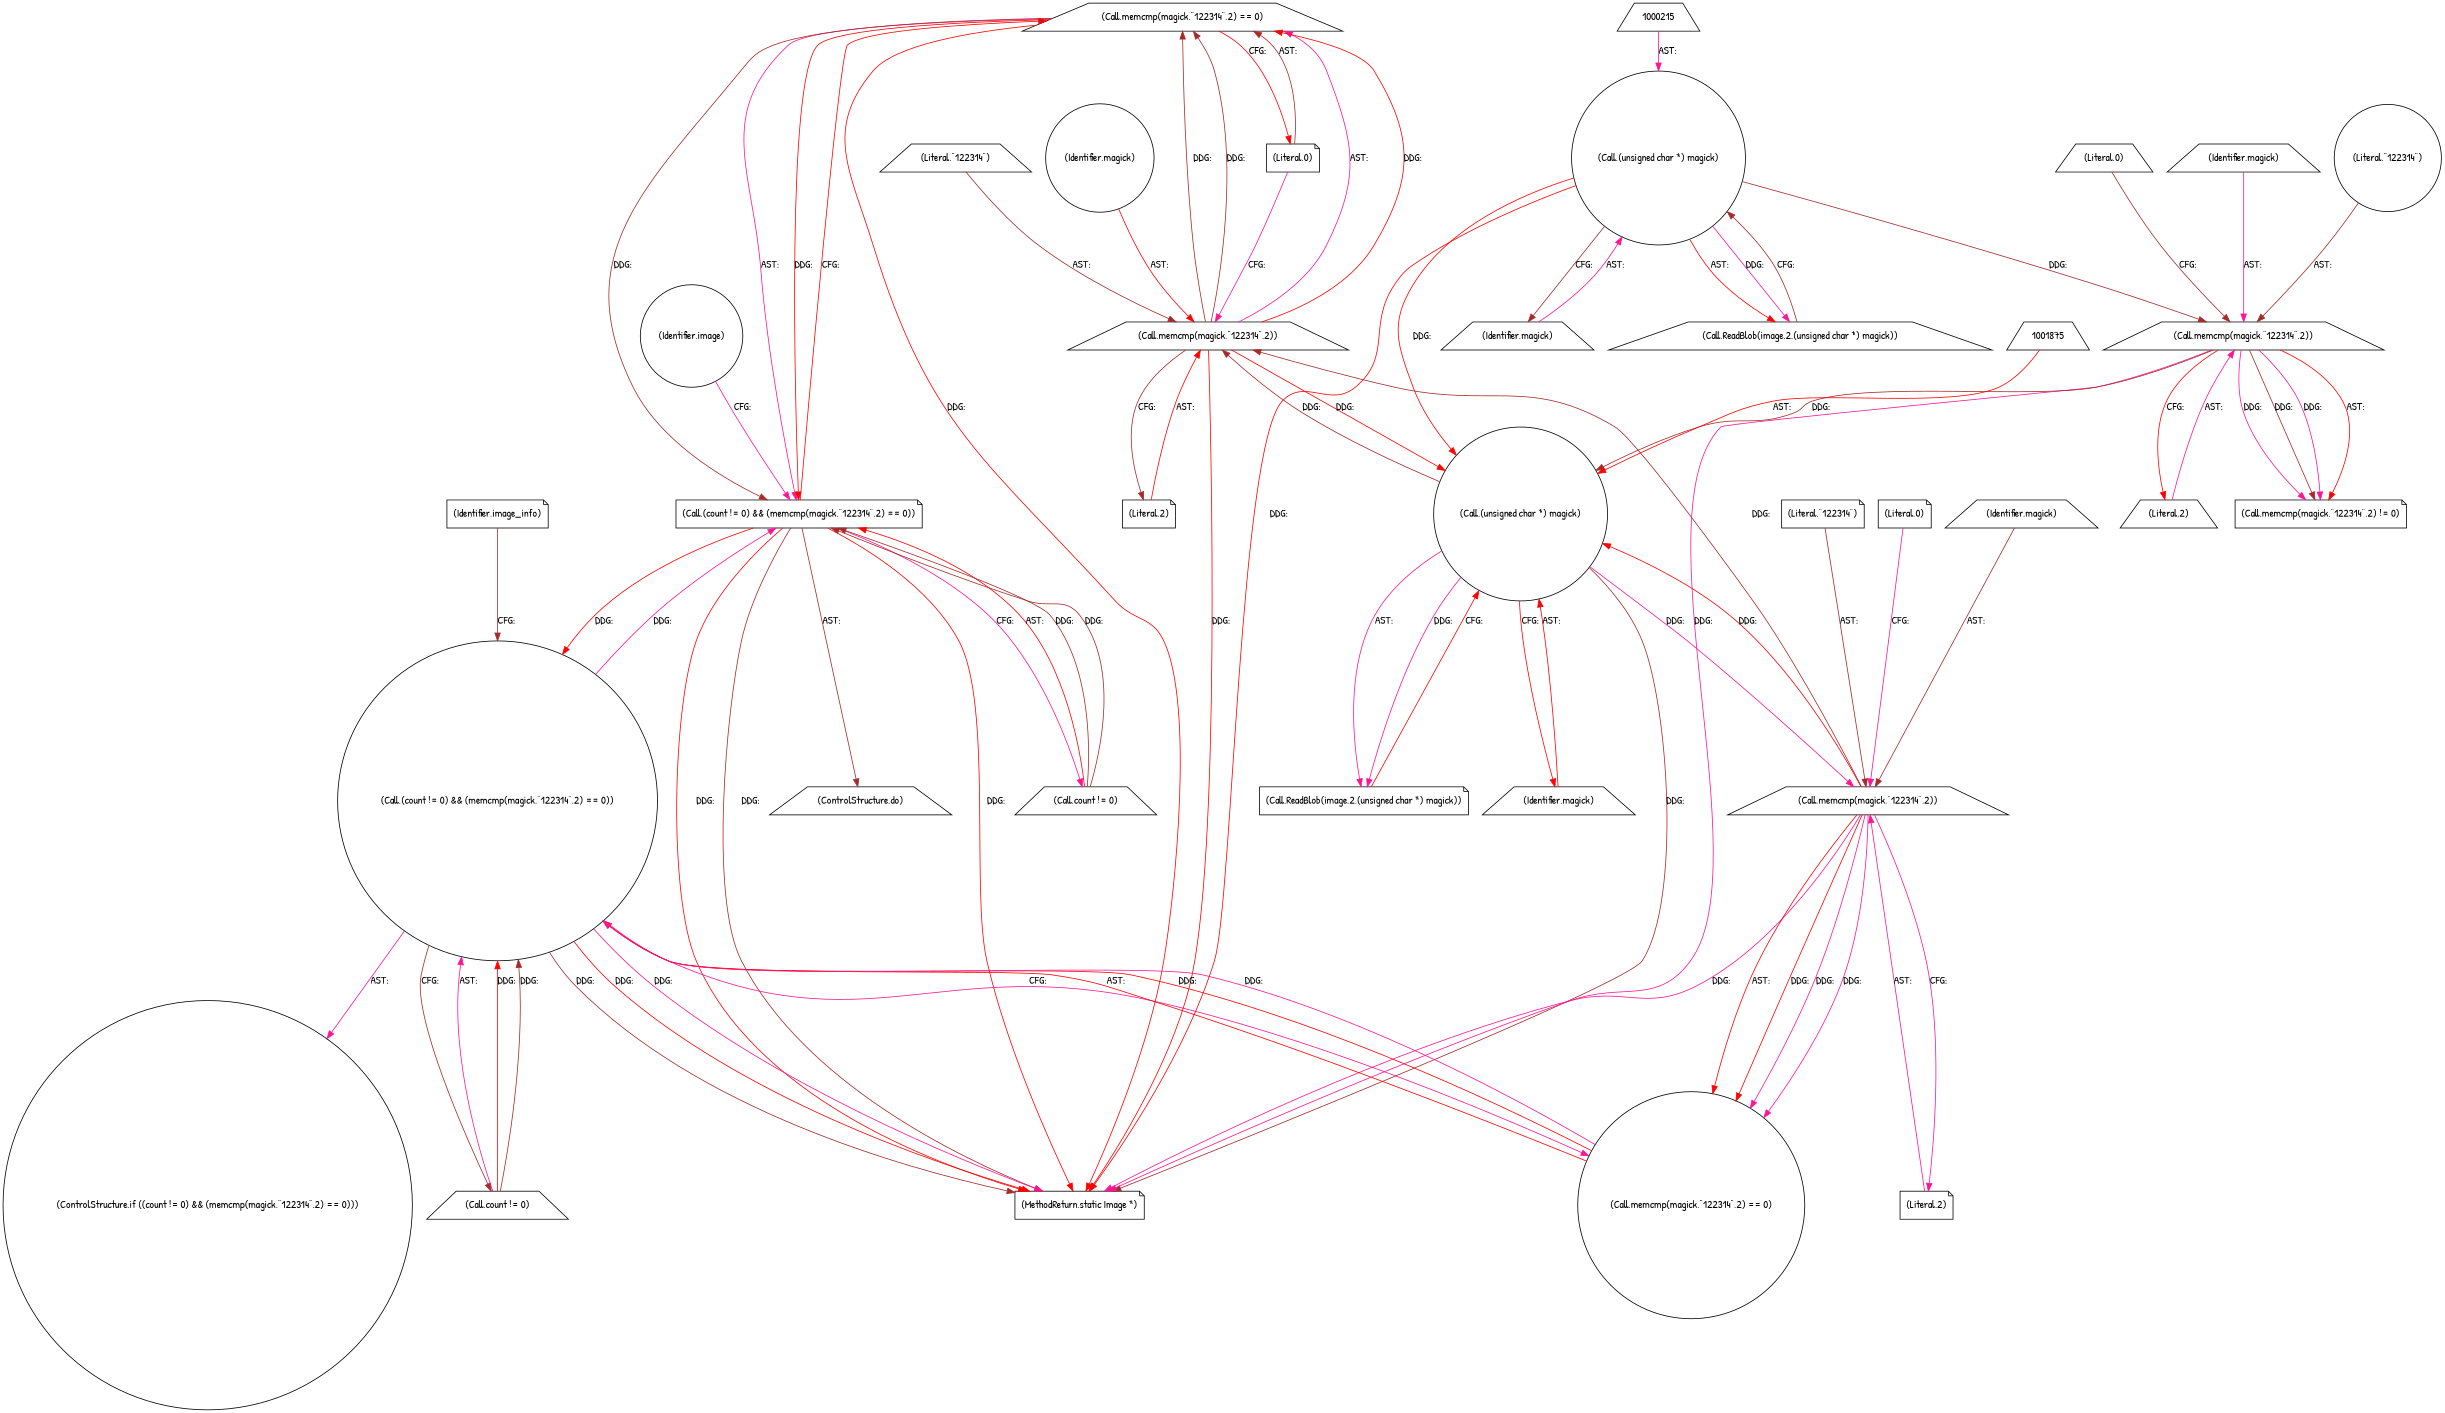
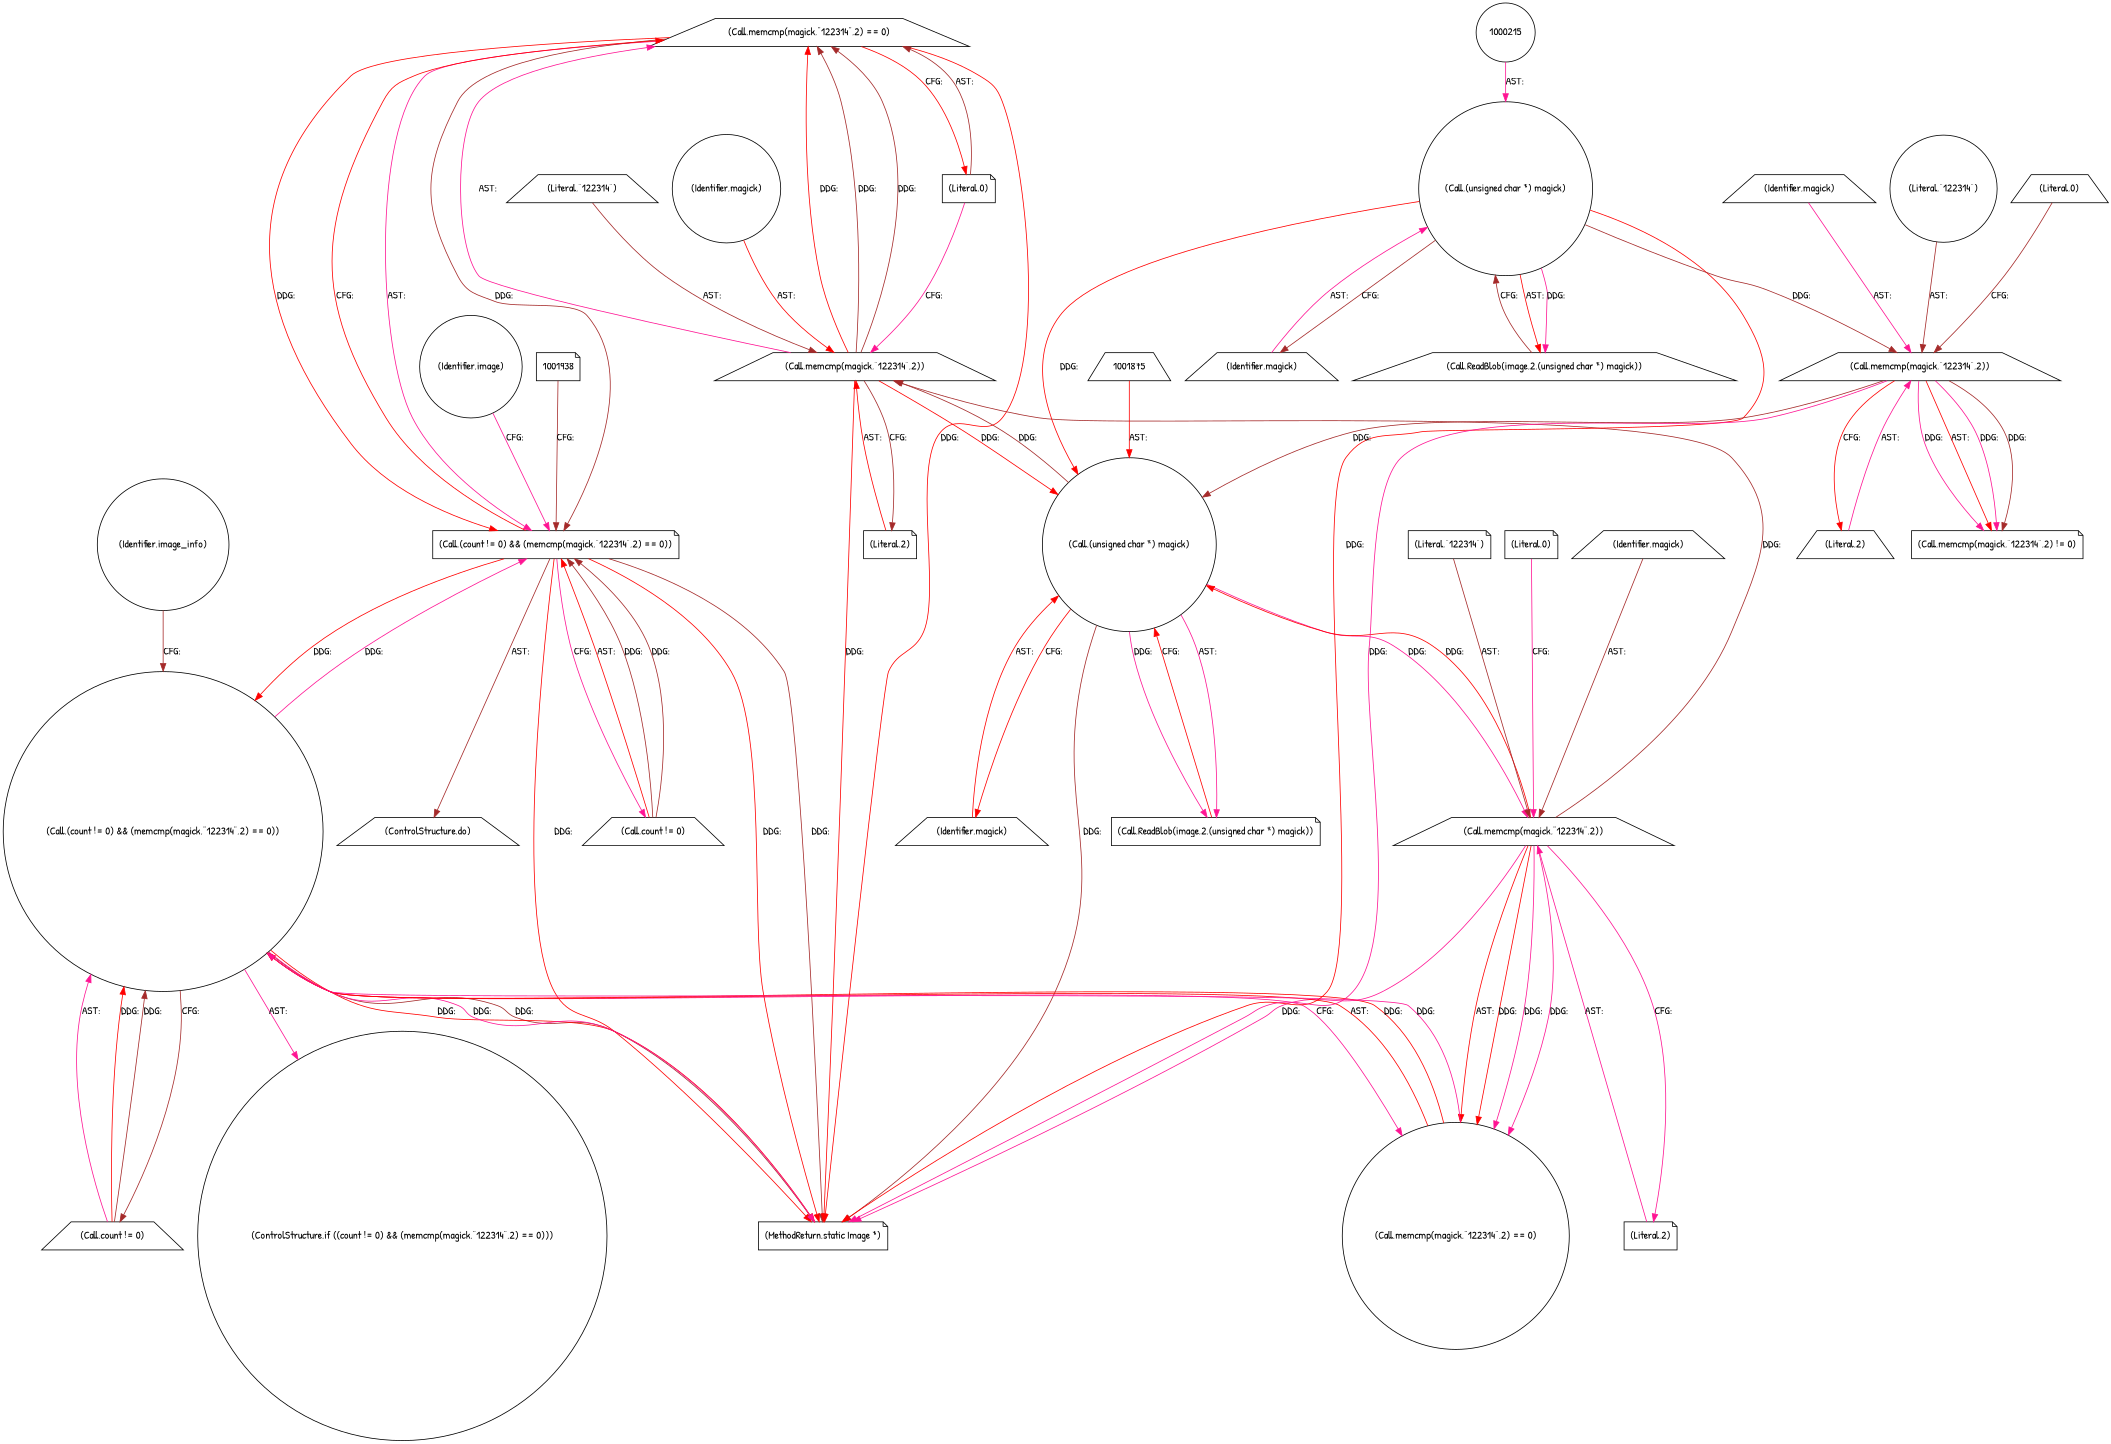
(1659, 17) -> (1506, 32)
none -> (558, 367)
(498, 514) -> (163, 545)
